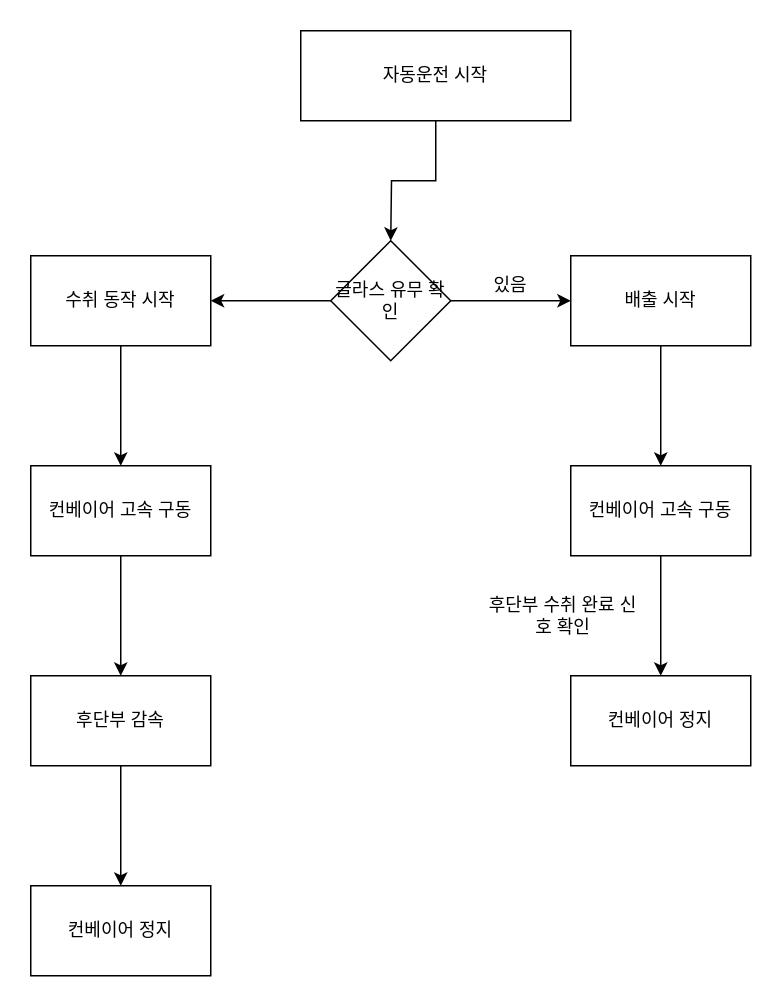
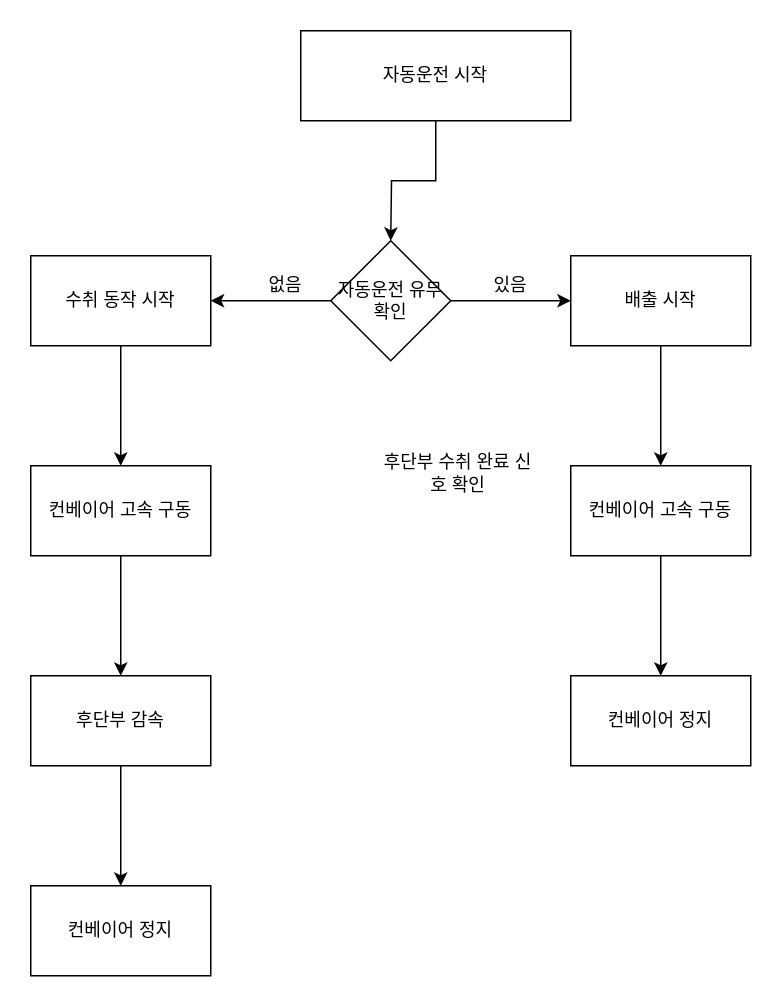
none -> (286, 286)
(391, 301) -> (391, 301)
(563, 616) -> (458, 473)
